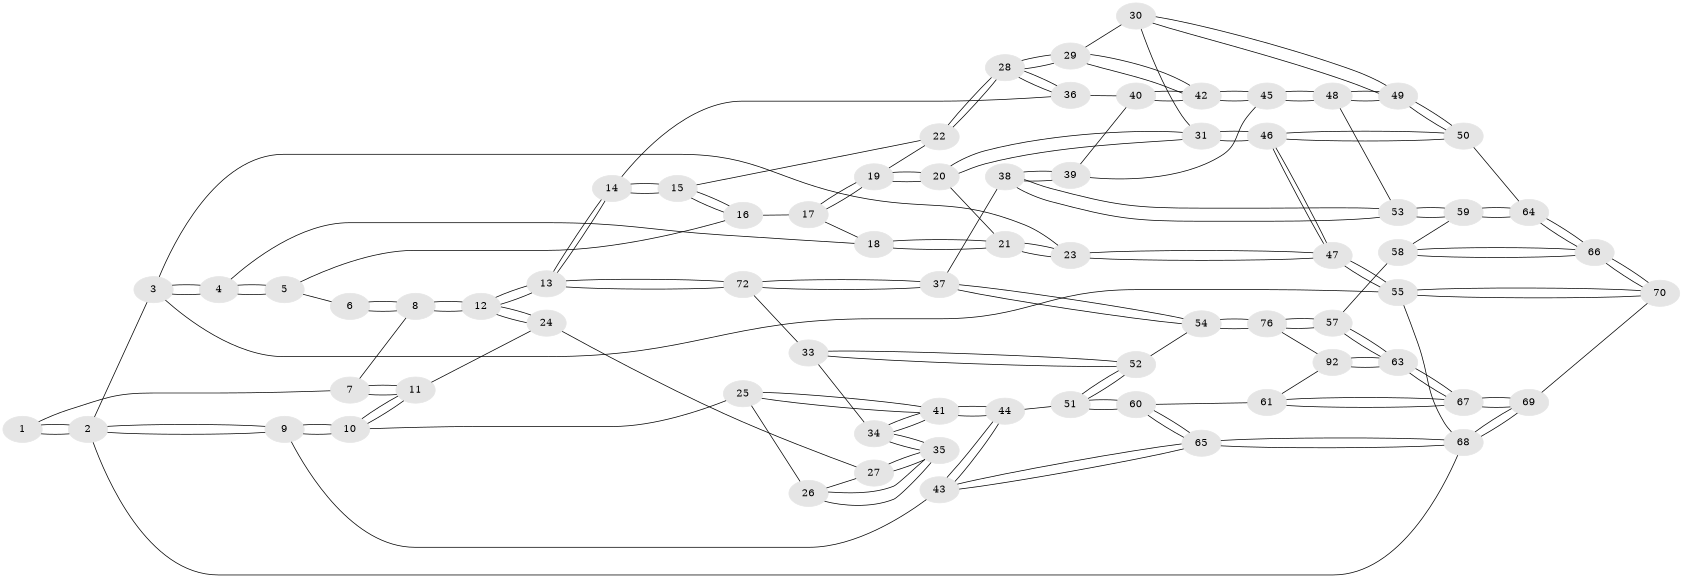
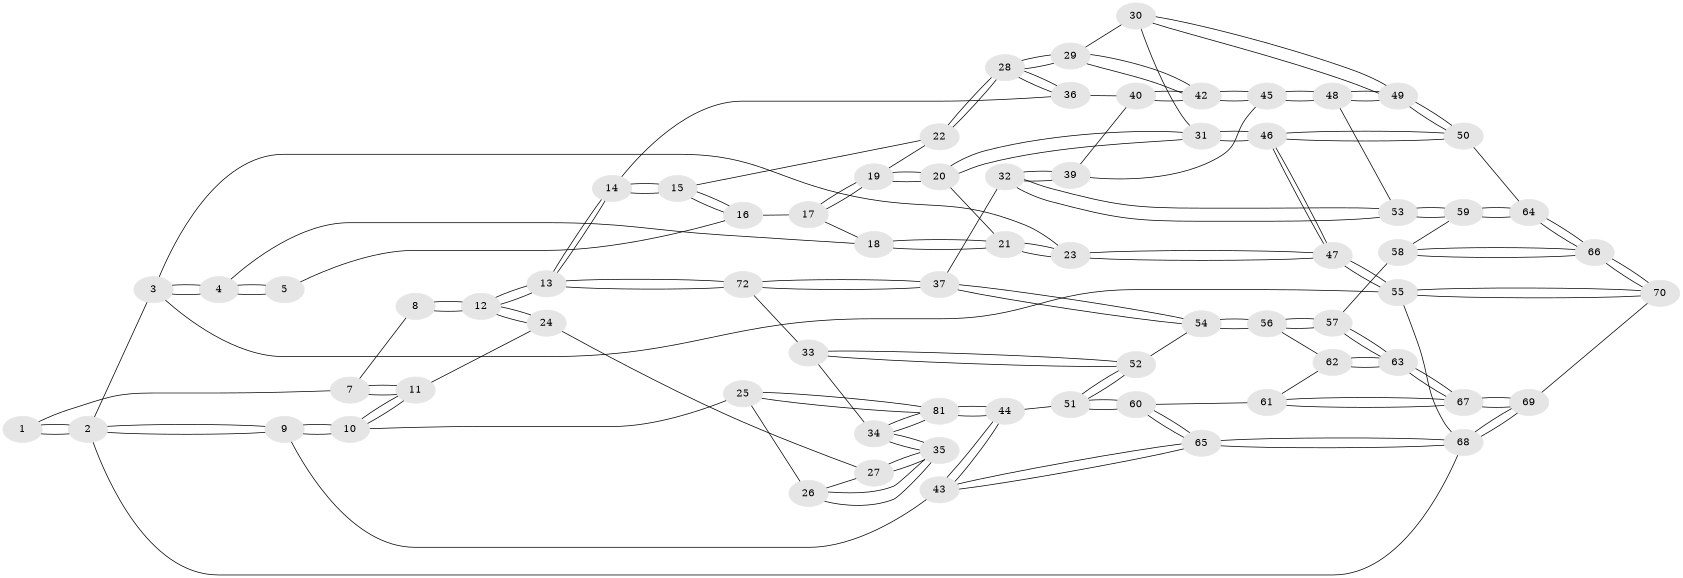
(1005, 177) -> (1005, 177)
(350, 306) -> none
(1267, 324) -> (1267, 324)
(1333, 362) -> (1333, 362)
(940, 411) -> (940, 411)
